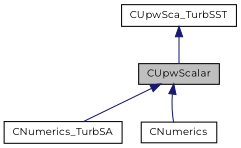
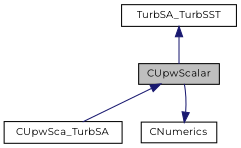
(179, 16) -> (179, 16)
(172, 108) -> (186, 98)
(63, 132) -> (63, 132)
